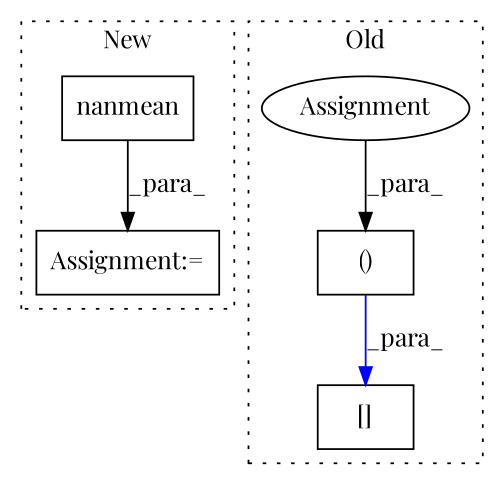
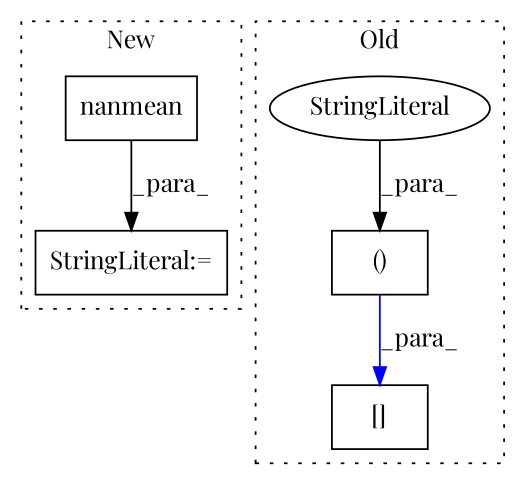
(366, 108) -> (380, 108)
(128, 263) -> (131, 263)
